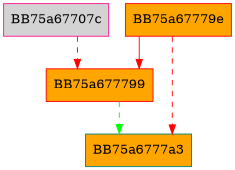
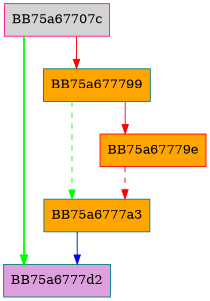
(77, 48) -> (77, 48)
(139, 48) -> (125, 113)
(100, 85) -> (97, 85)
none -> (57, 281)
